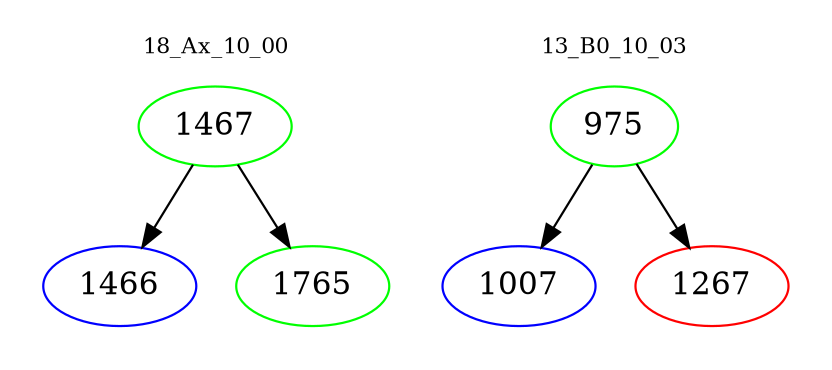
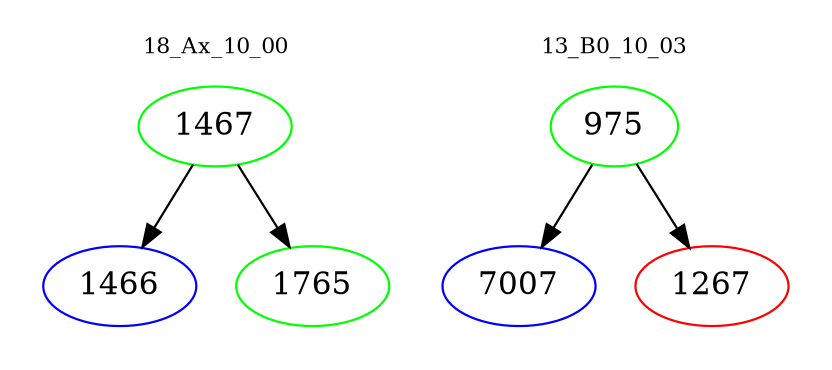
(519, 286) -> (519, 286)
